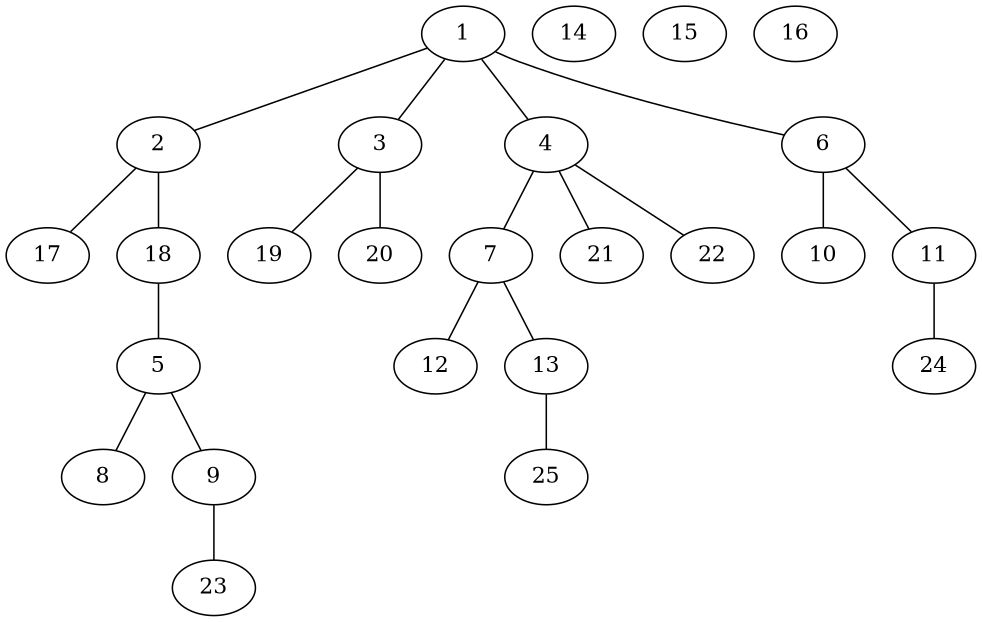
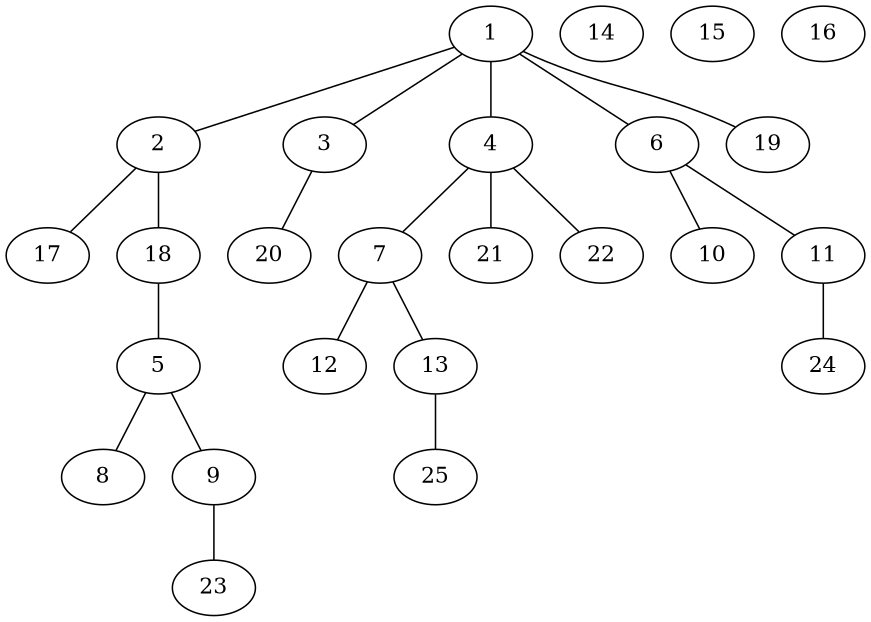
(325, 200) -> (629, 89)
